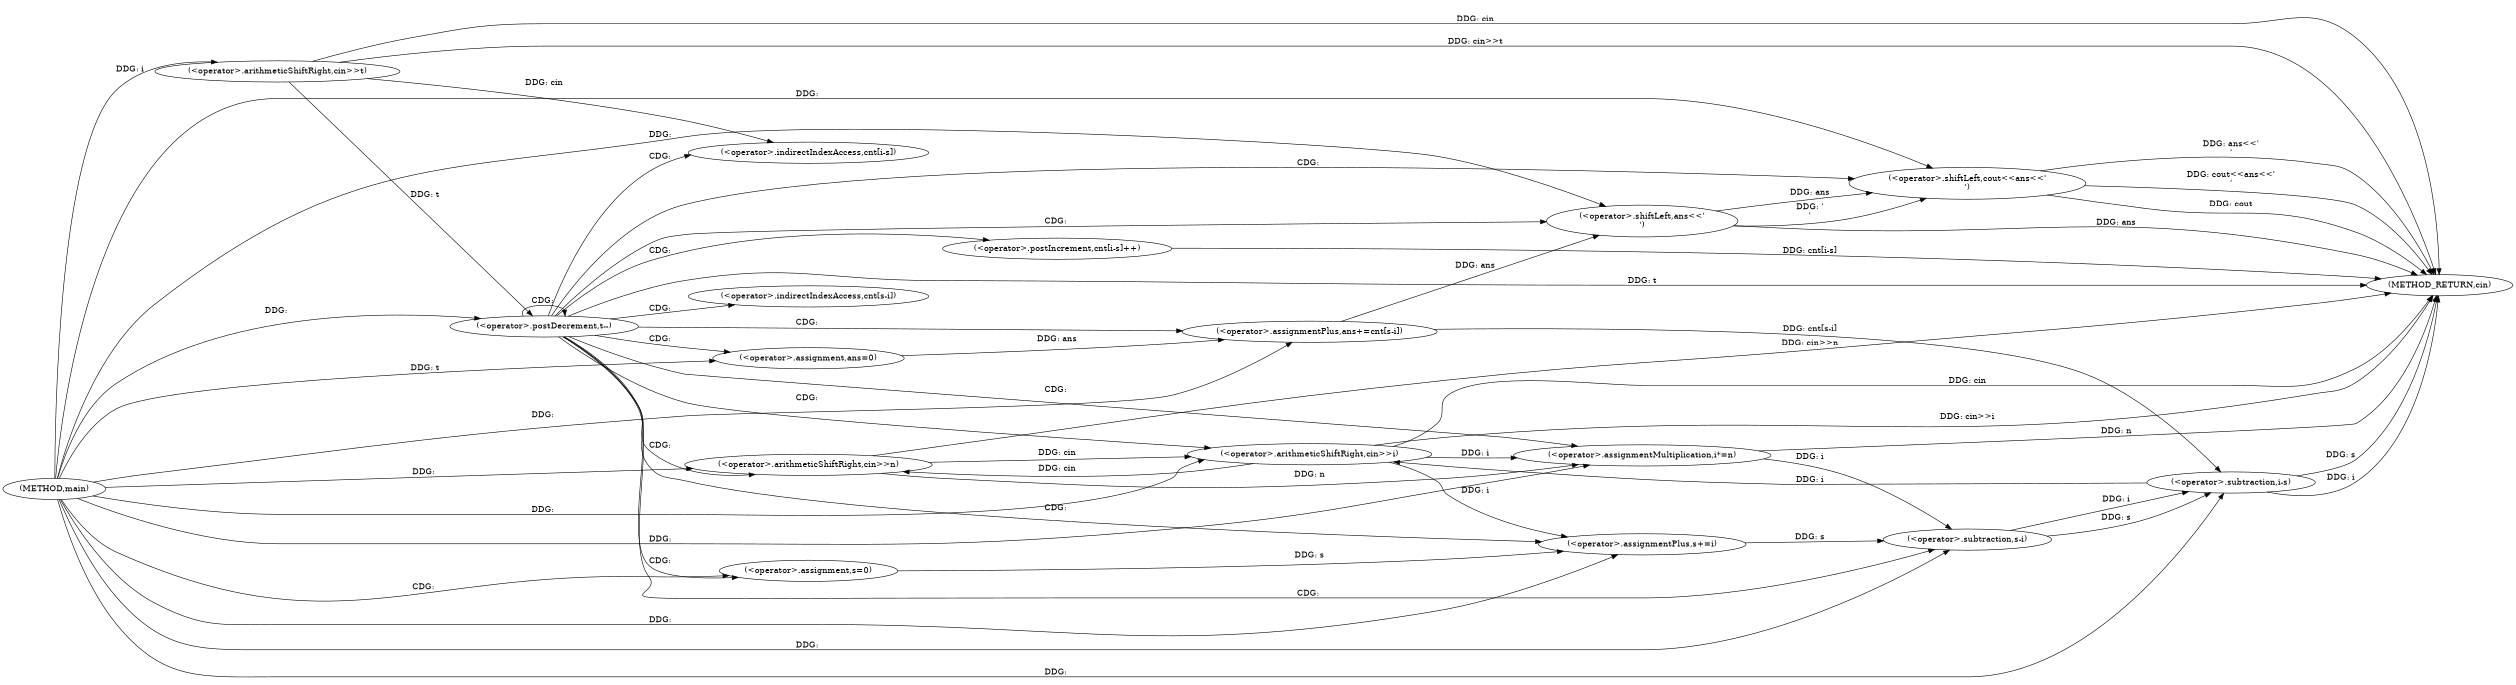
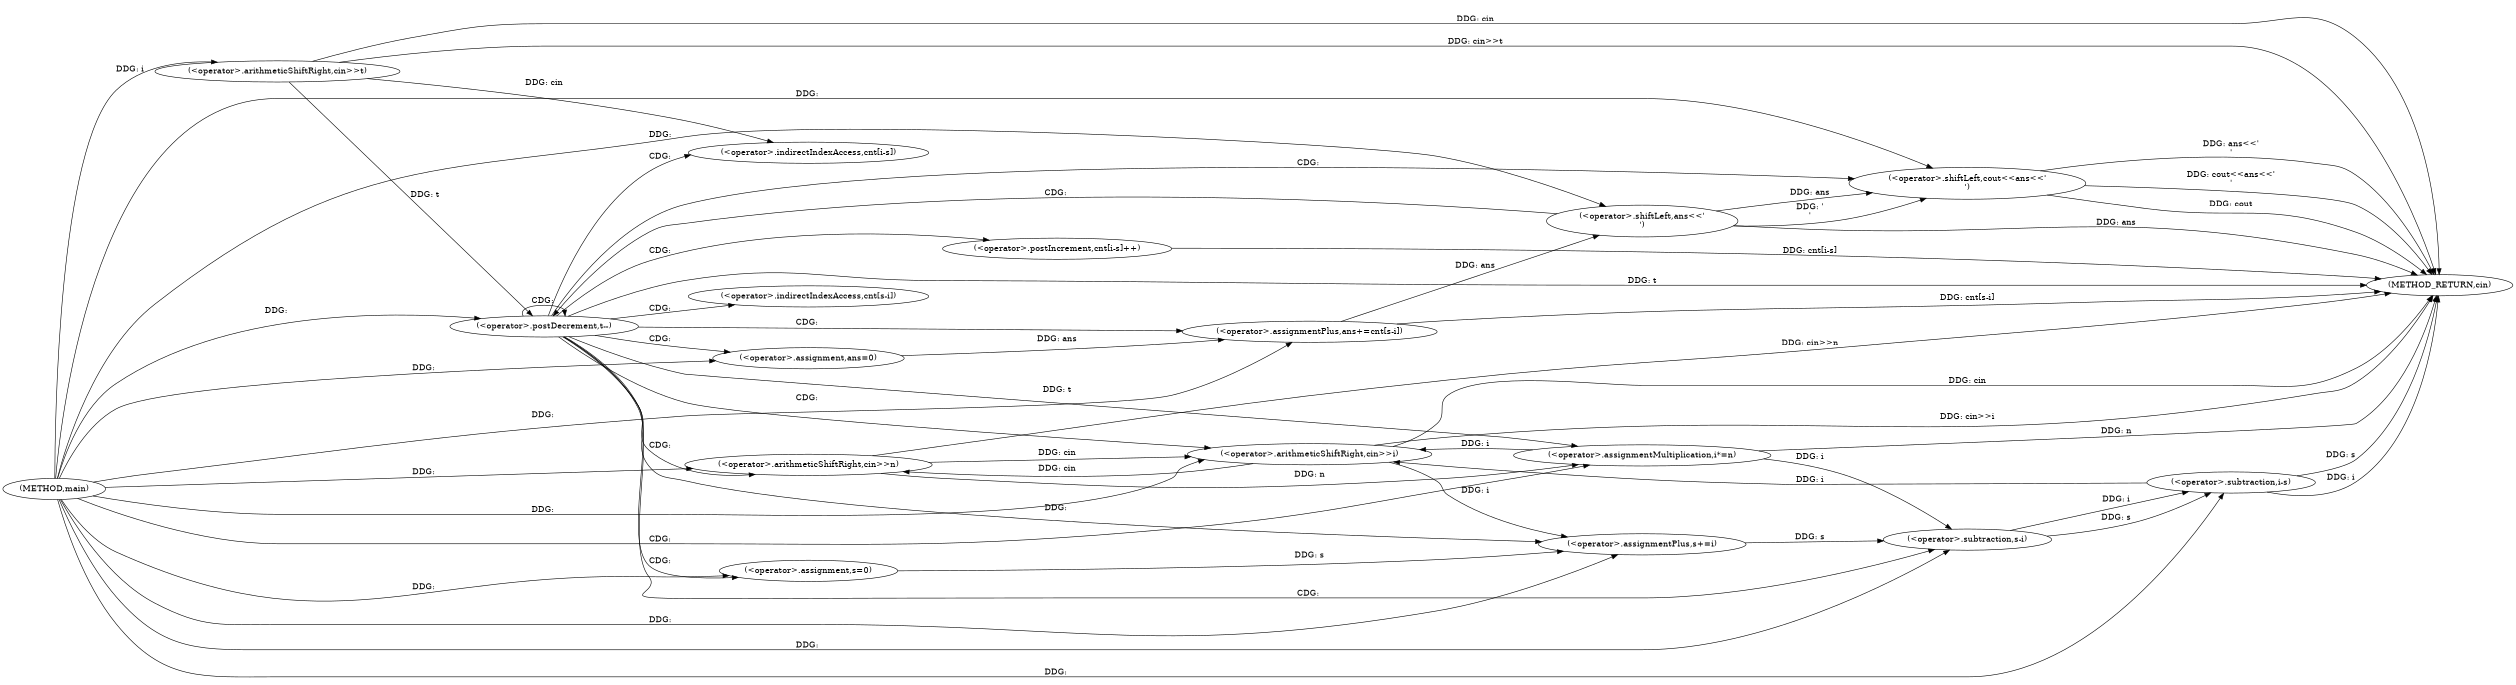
(1035, 227) -> (1041, 198)
(1842, 338) -> (1886, 307)
(425, 368) -> (425, 368)
(1057, 390) -> (1057, 390)
(1469, 458) -> (1479, 449)
(1057, 508) -> (1057, 508)
(662, 539) -> (662, 539)
(425, 587) -> (425, 587)
